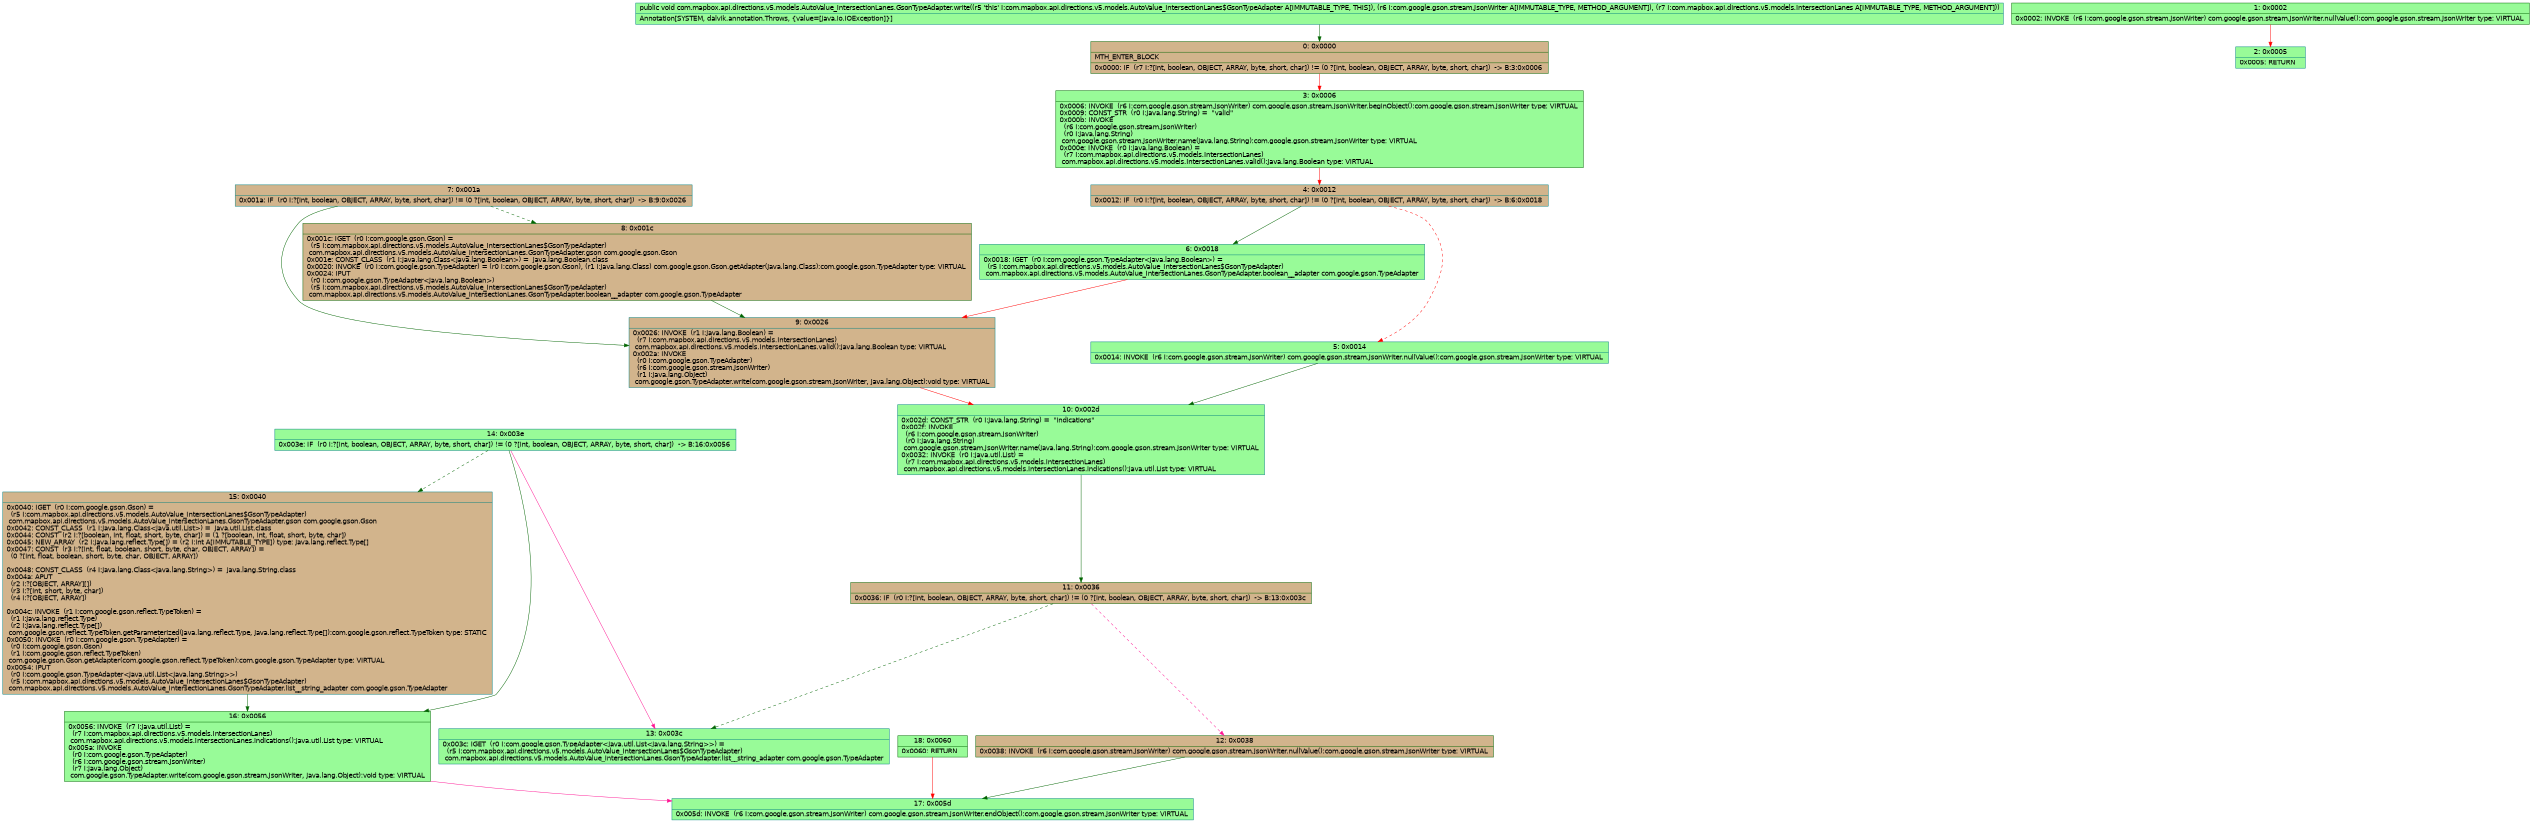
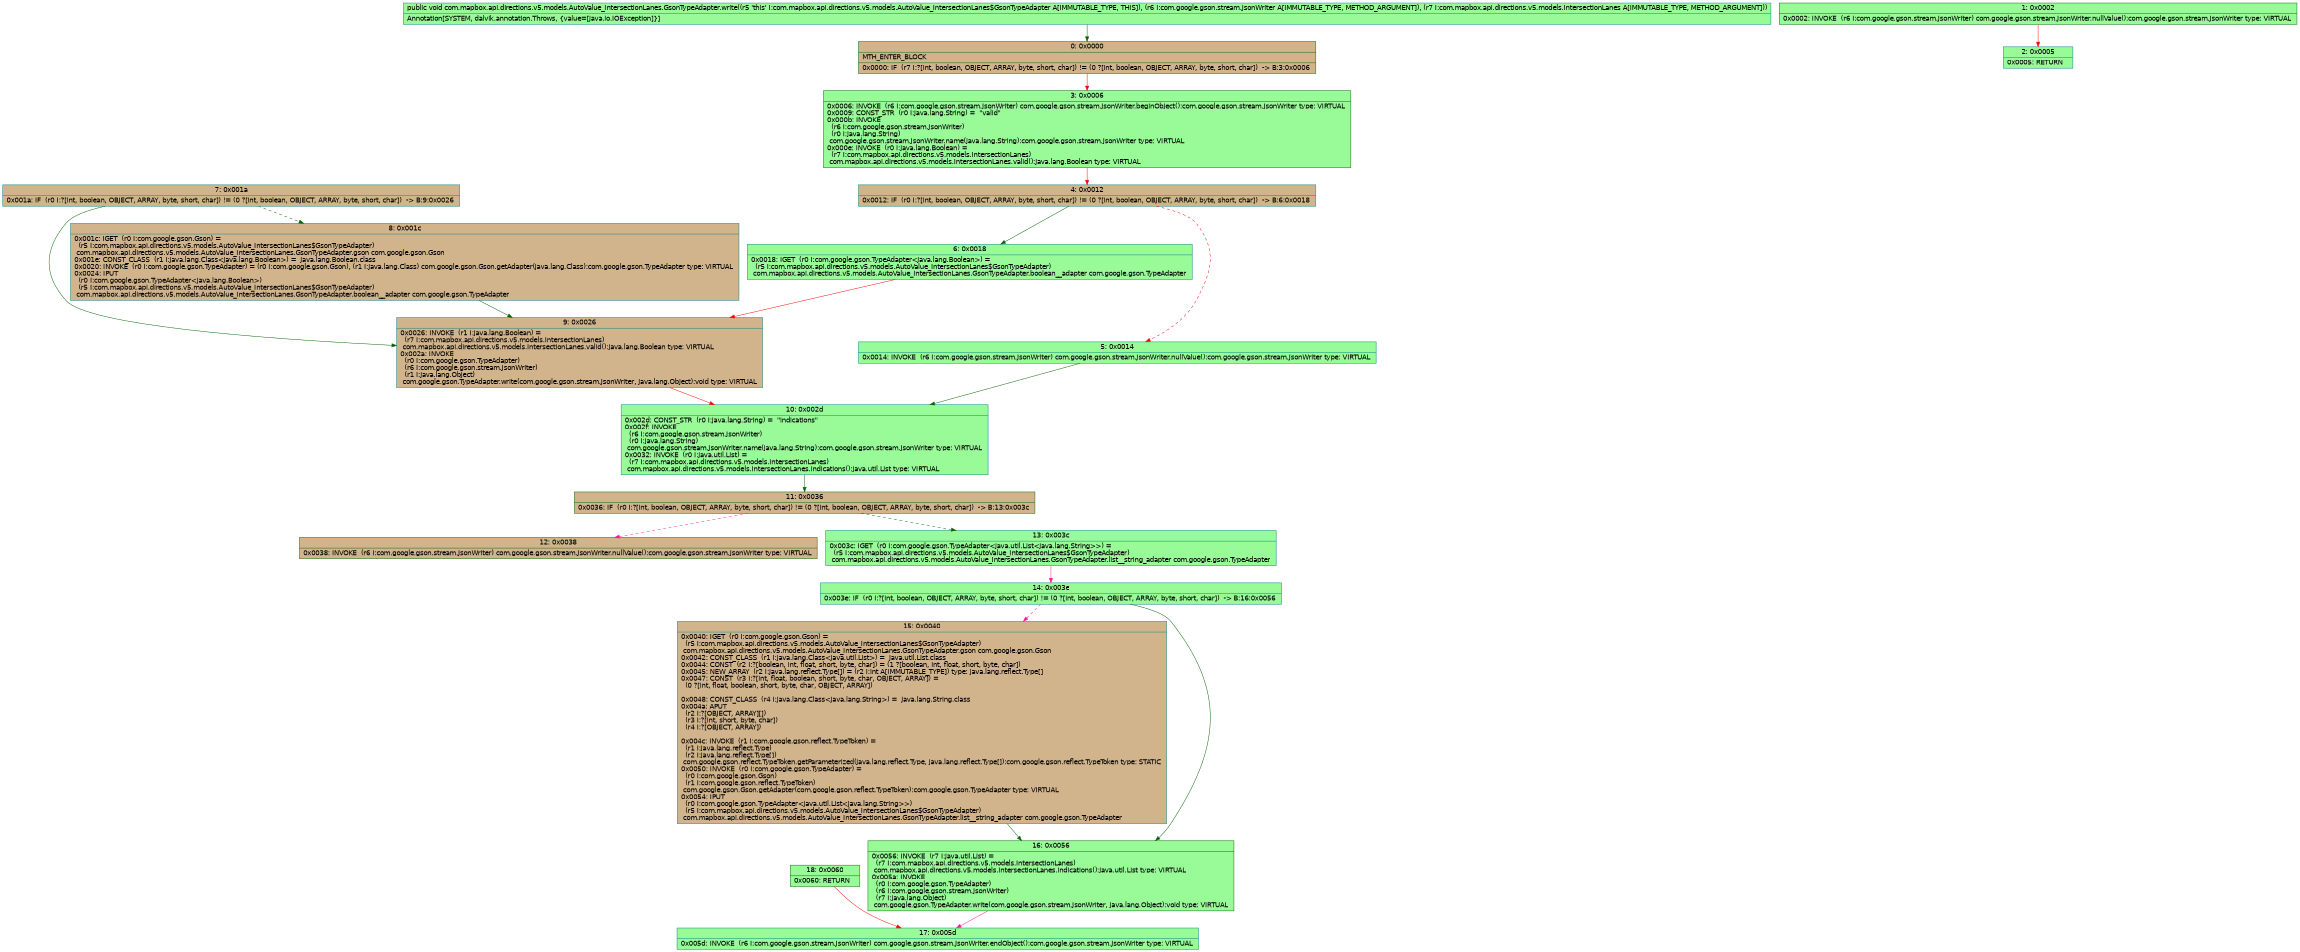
(637, 262) -> (405, 262)
(455, 470) -> (1034, 611)
(582, 588) -> (1051, 572)
(1086, 777) -> none
